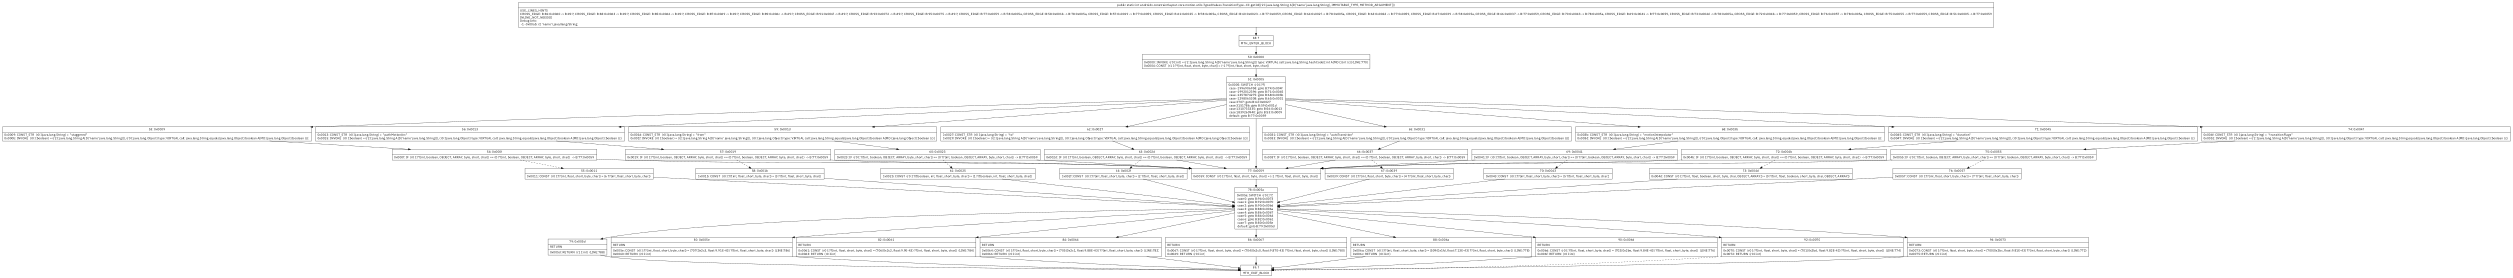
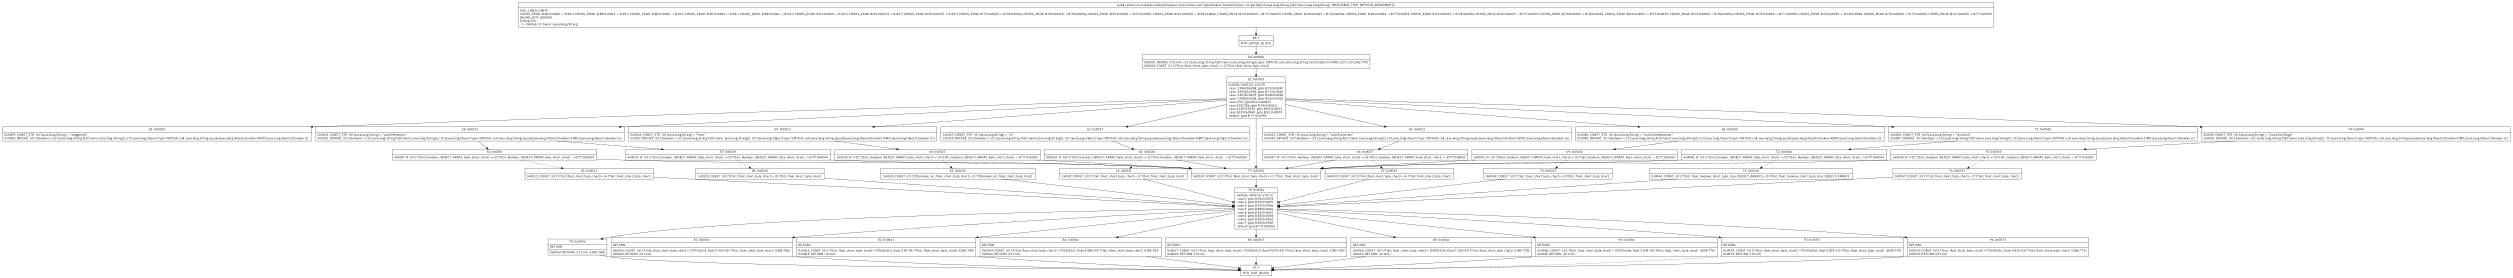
(339, 145) -> (482, 144)
